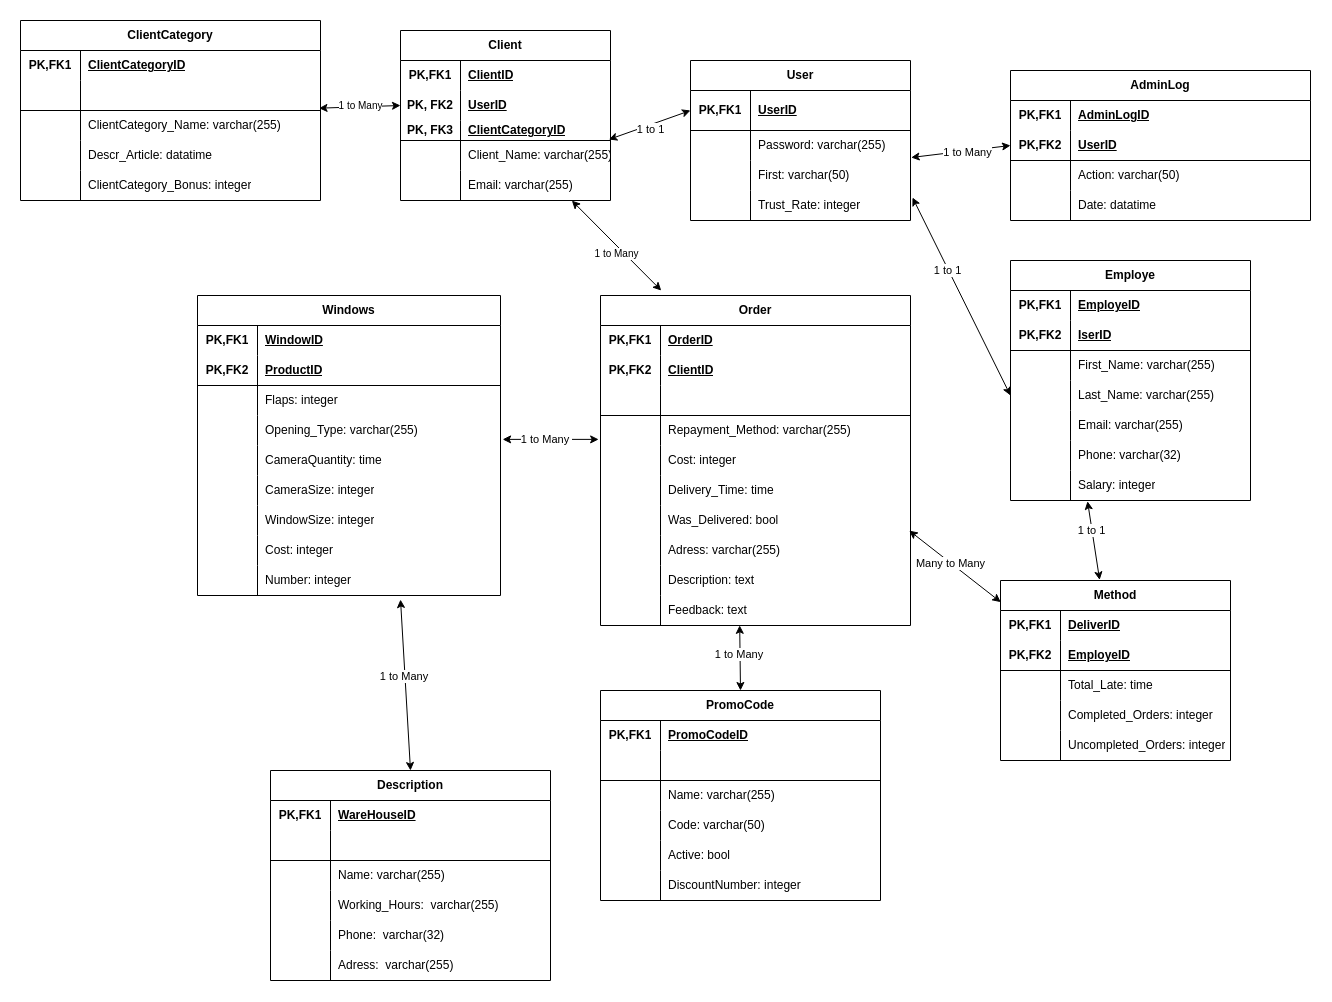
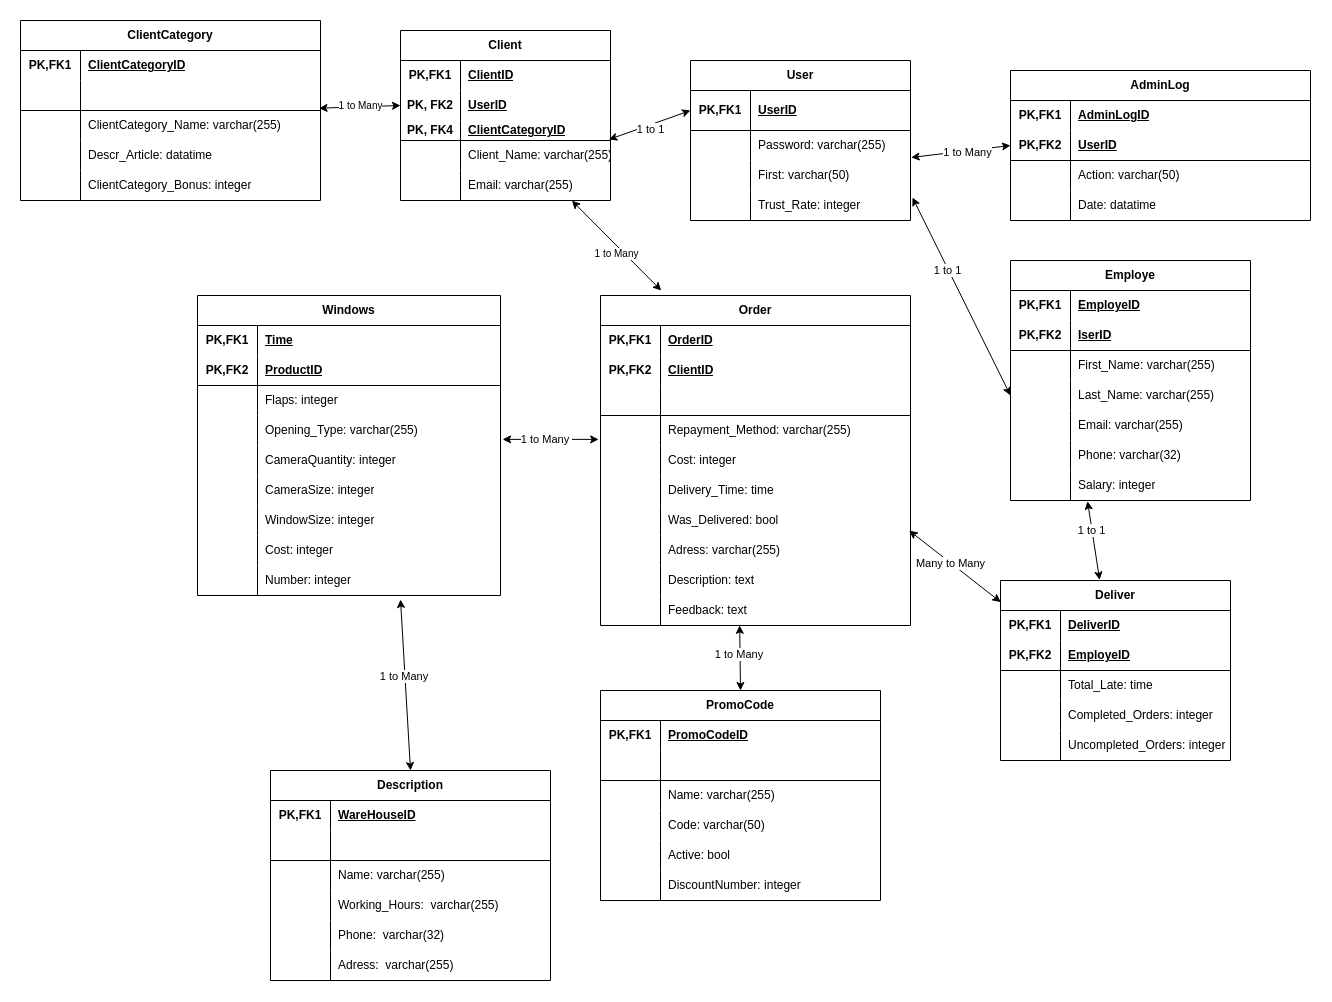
(431, 131) -> (431, 131)
(291, 341) -> (277, 341)
(326, 461) -> (337, 461)
(1116, 596) -> (1116, 596)
